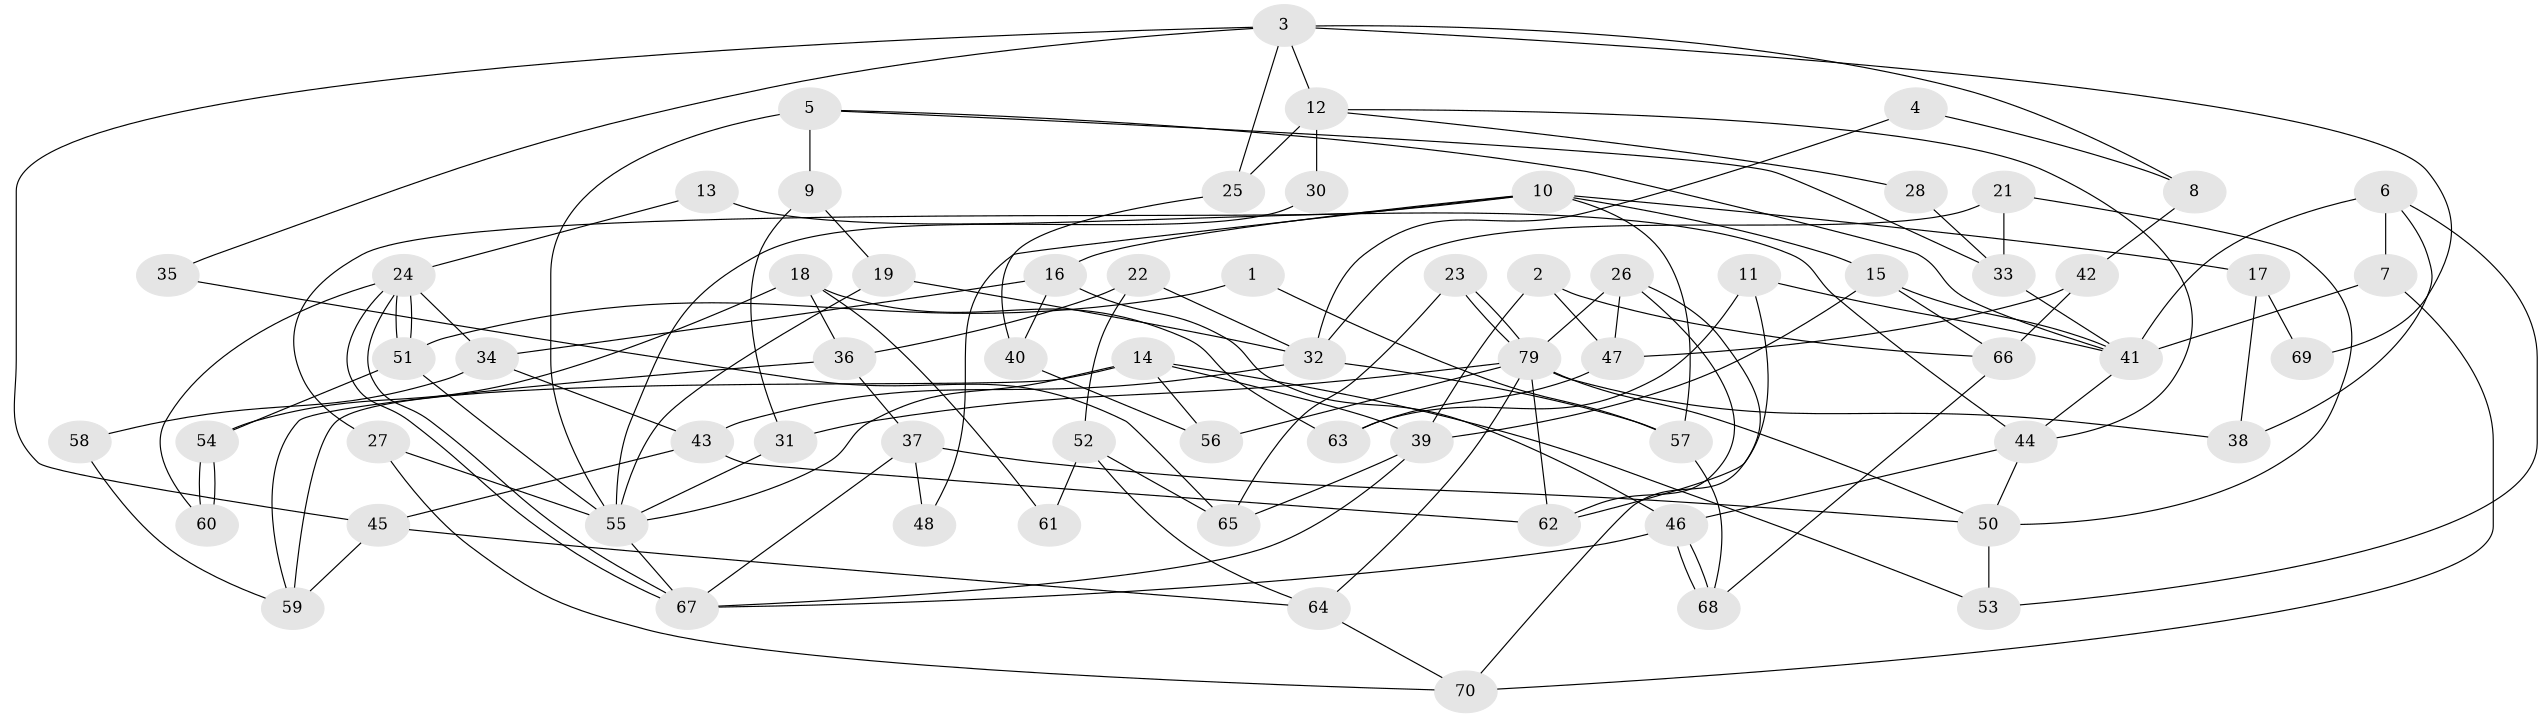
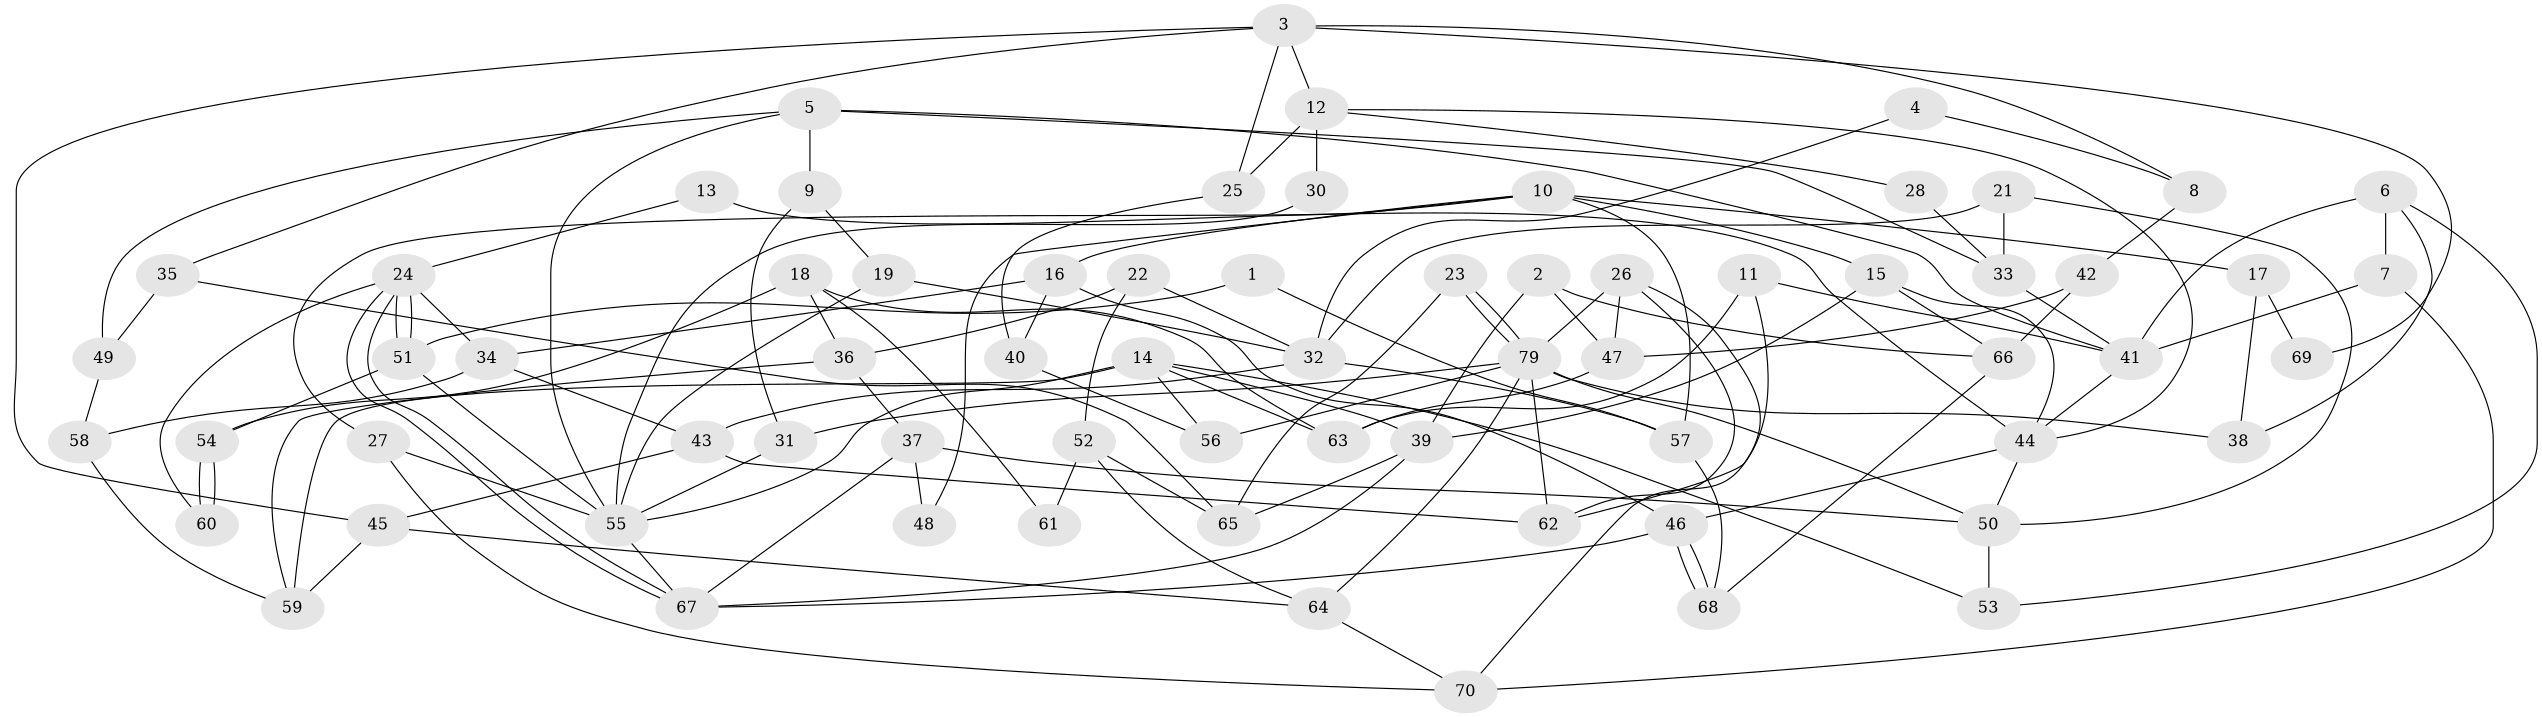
(1962, 308) -> (2050, 346)
none -> (104, 359)
none -> (1241, 400)
